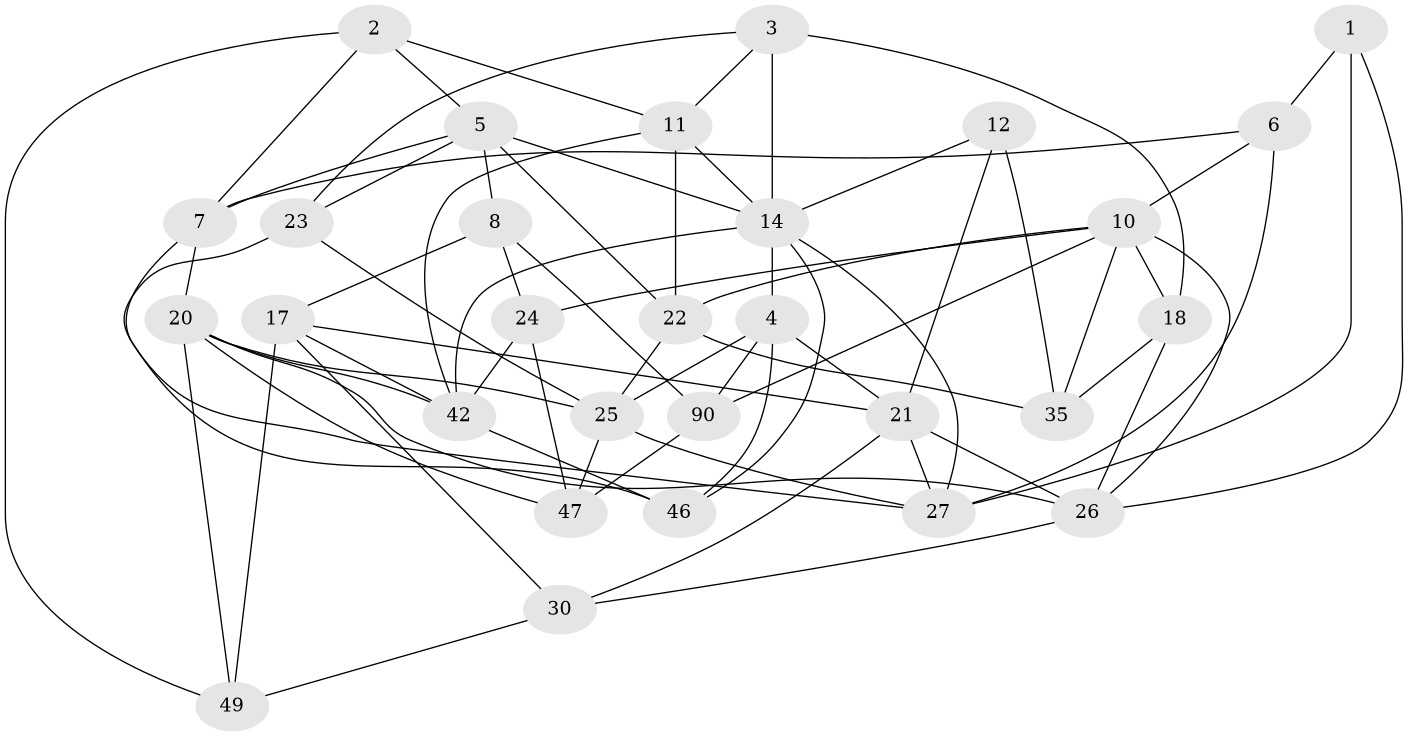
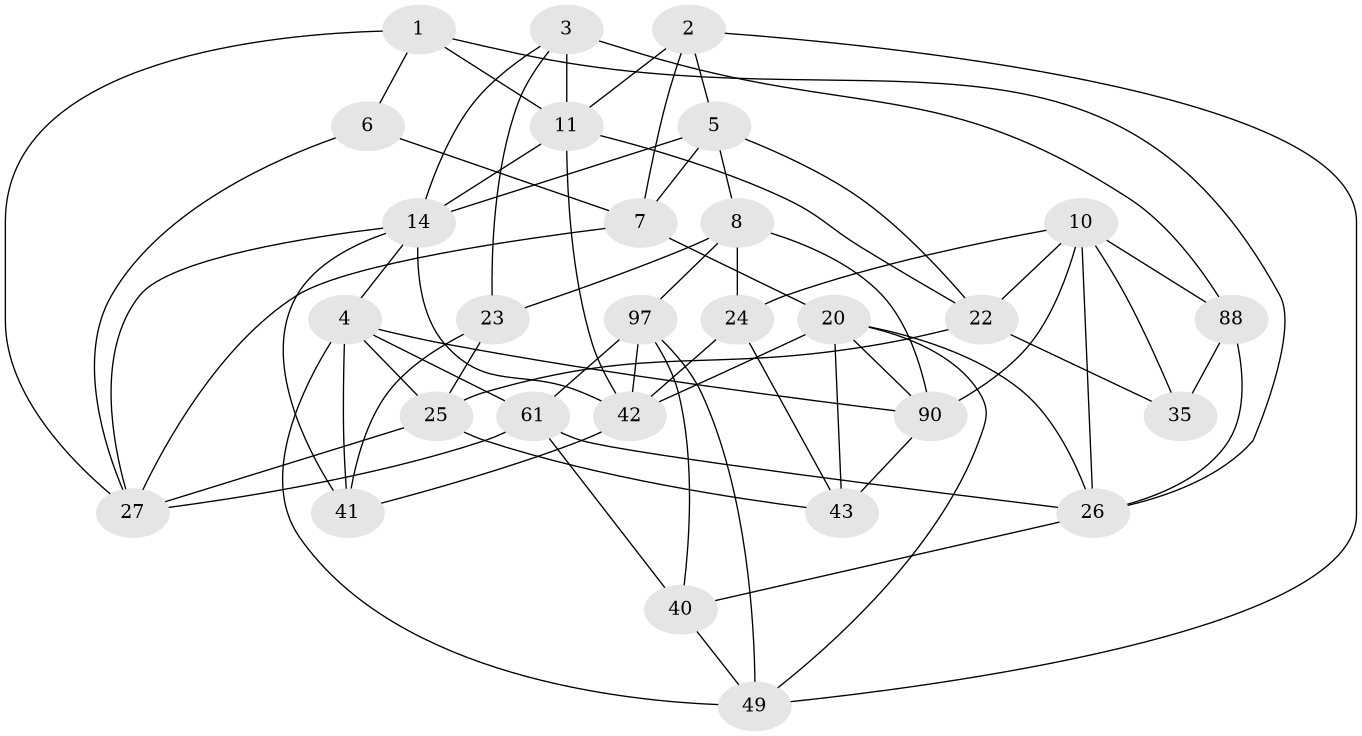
none -> (488, 75)
(999, 126) -> none
(1199, 175) -> none
(379, 179) -> (618, 275)
(278, 320) -> (641, 320)
(1175, 320) -> (1232, 320)
(409, 377) -> (882, 368)
(903, 416) -> (533, 416)
(571, 513) -> (842, 513)
(680, 513) -> (348, 513)
(560, 610) -> (681, 610)
none -> (395, 623)
